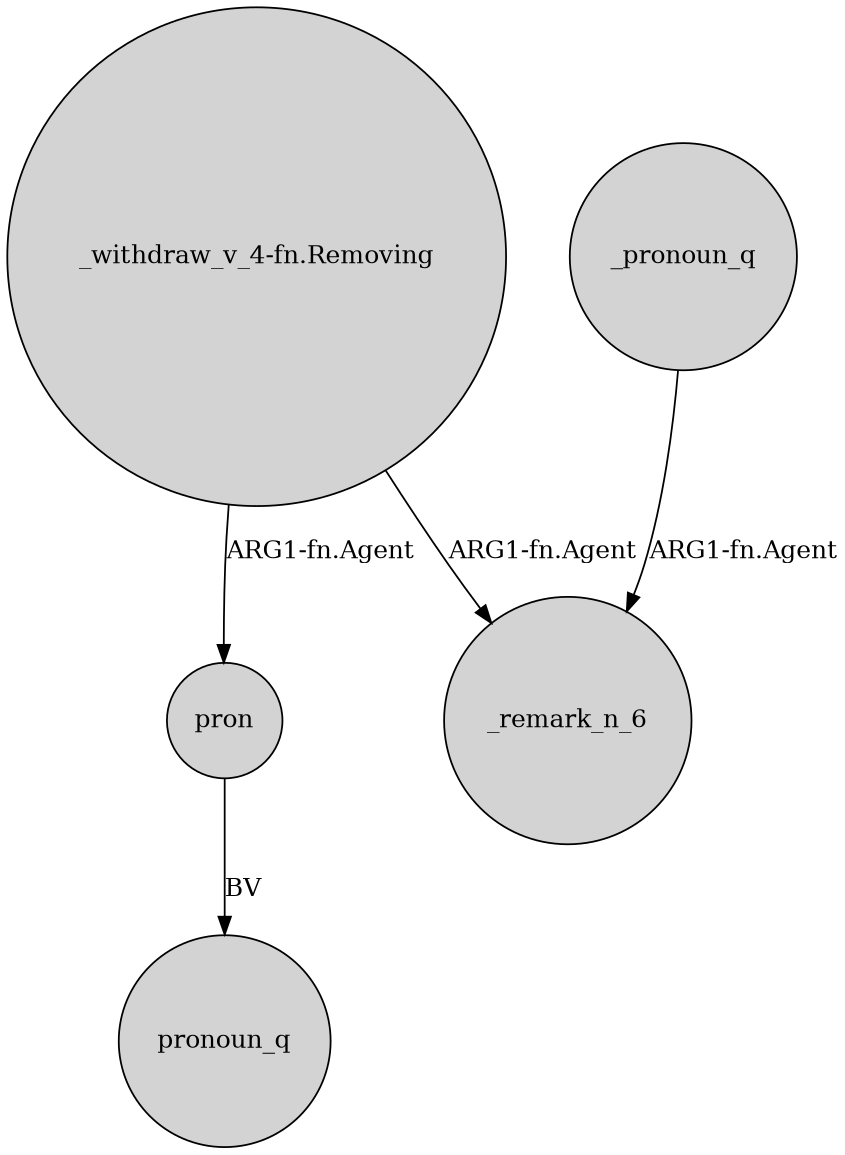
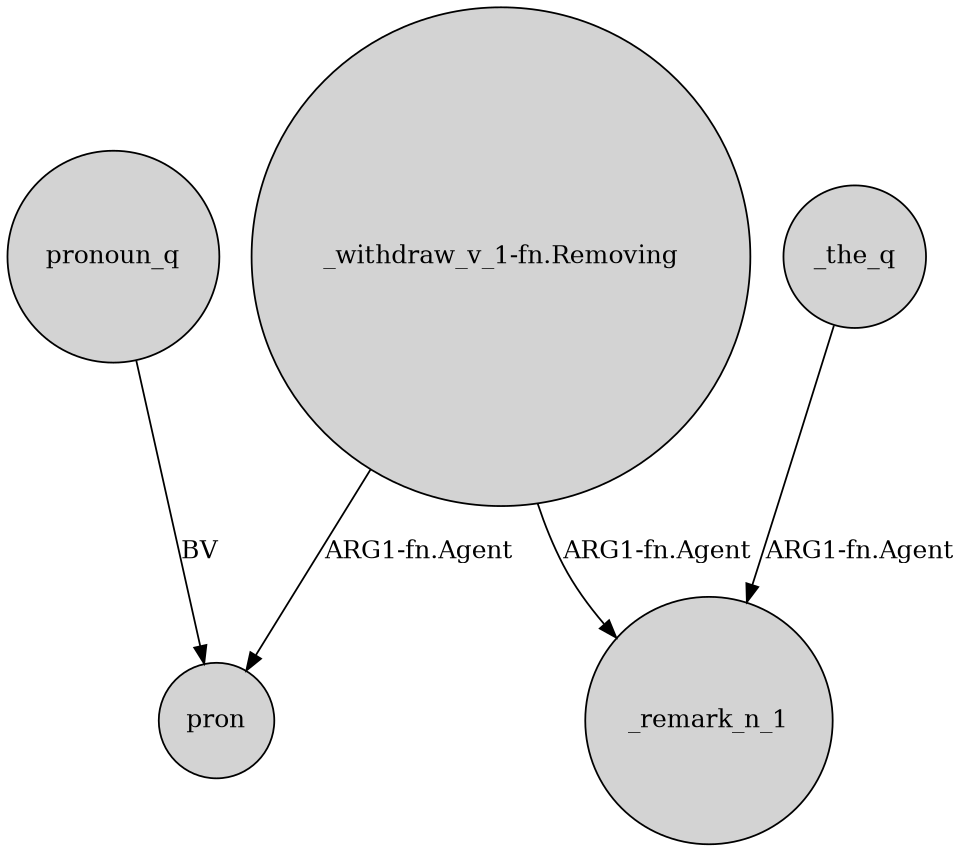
(257, 257) -> (501, 257)
(683, 257) -> (855, 257)
(568, 721) -> (709, 721)
(225, 848) -> (168, 503)
